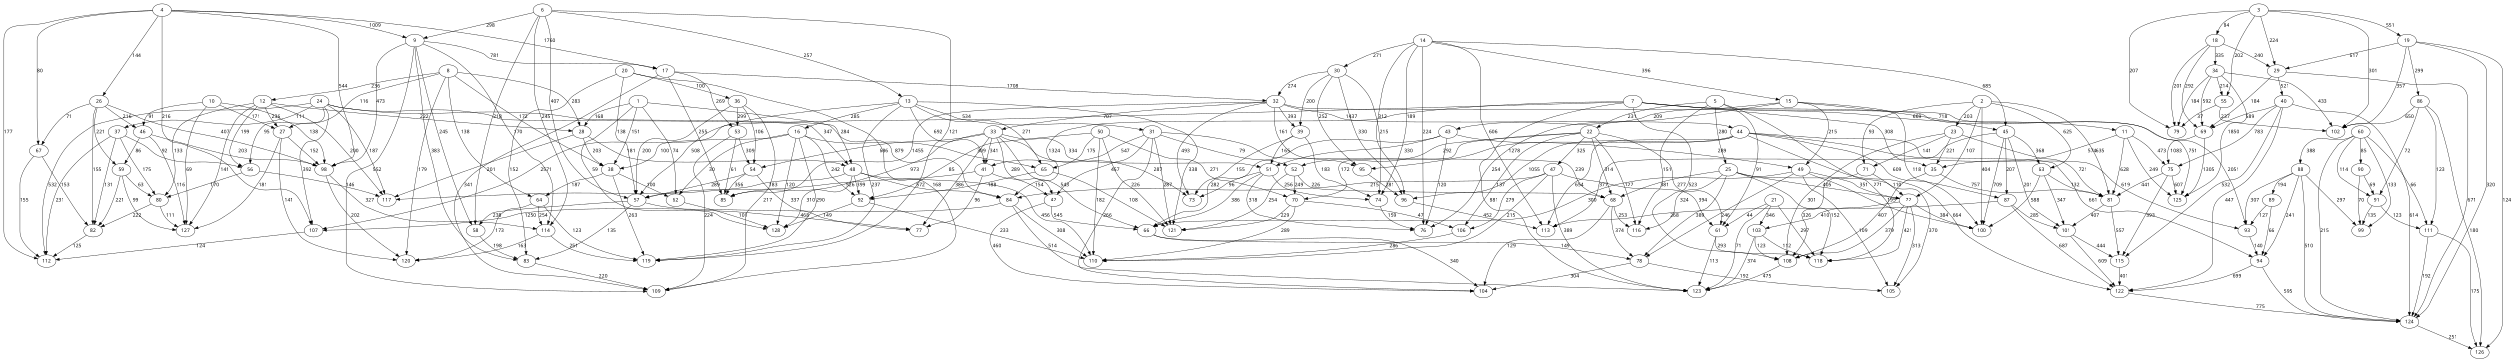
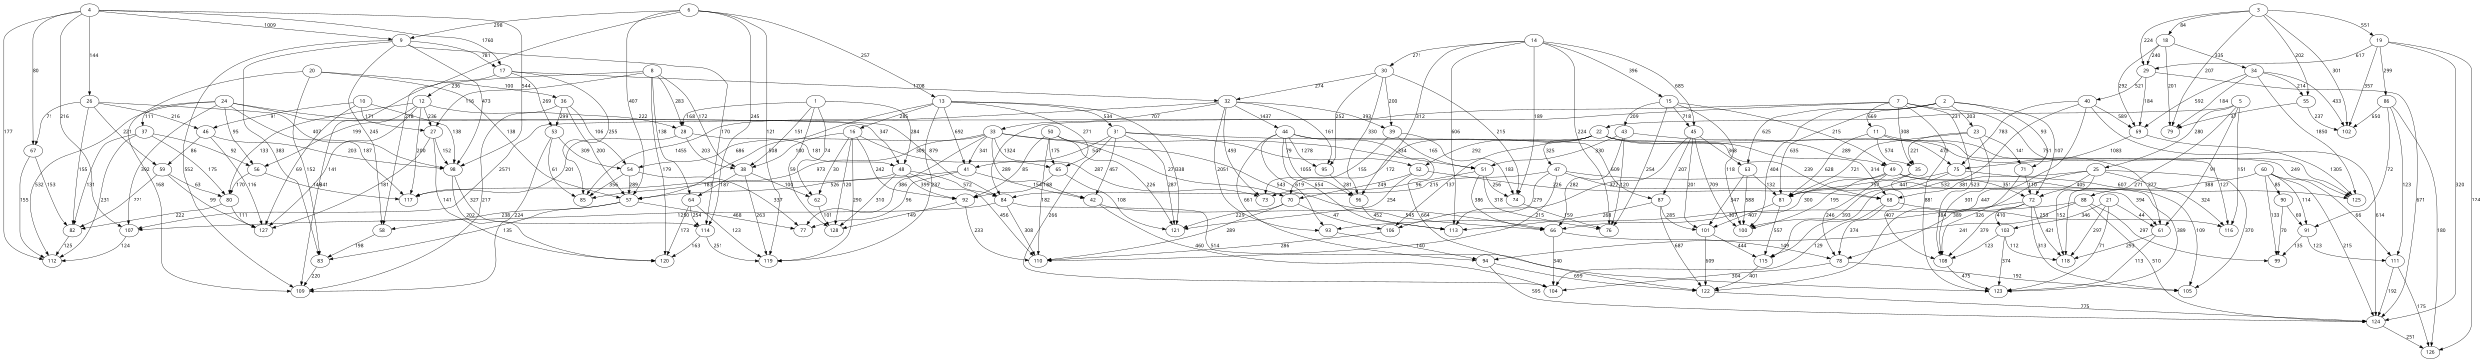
(2272, 200) -> none
